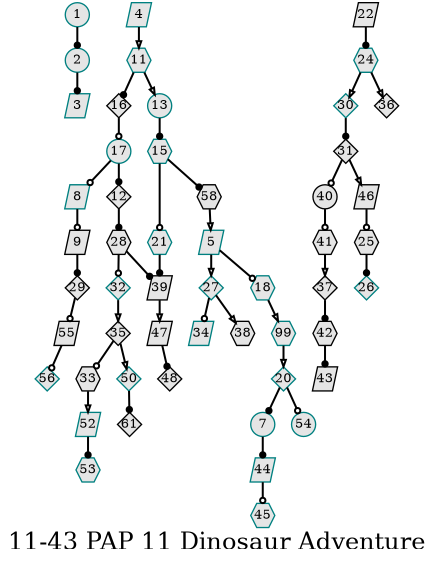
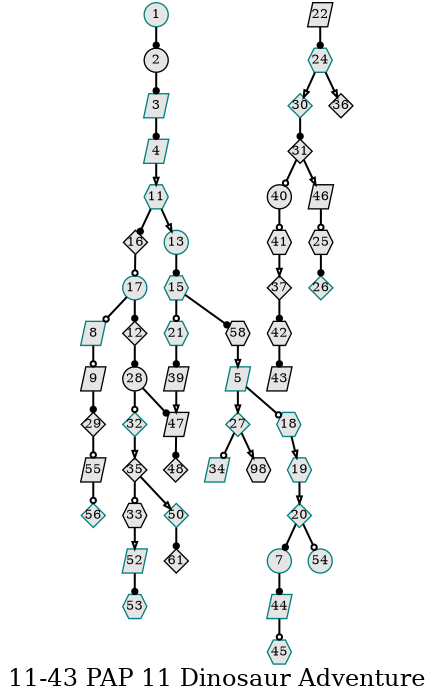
(77, 60) -> (156, 60)
none -> (156, 126)
(119, 242) -> (135, 379)
(137, 263) -> (153, 399)
(243, 333) -> (259, 470)
(284, 333) -> (299, 470)
